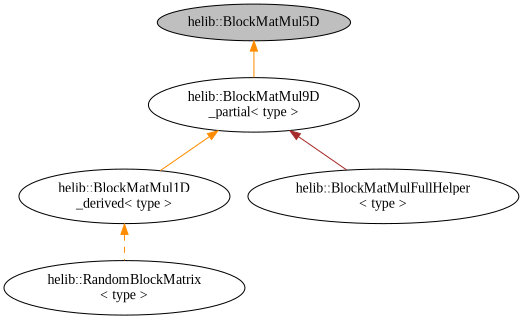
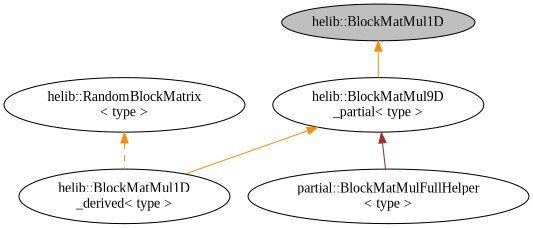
(254, 22) -> (378, 22)
(383, 196) -> (389, 196)
(124, 247) -> (124, 156)
